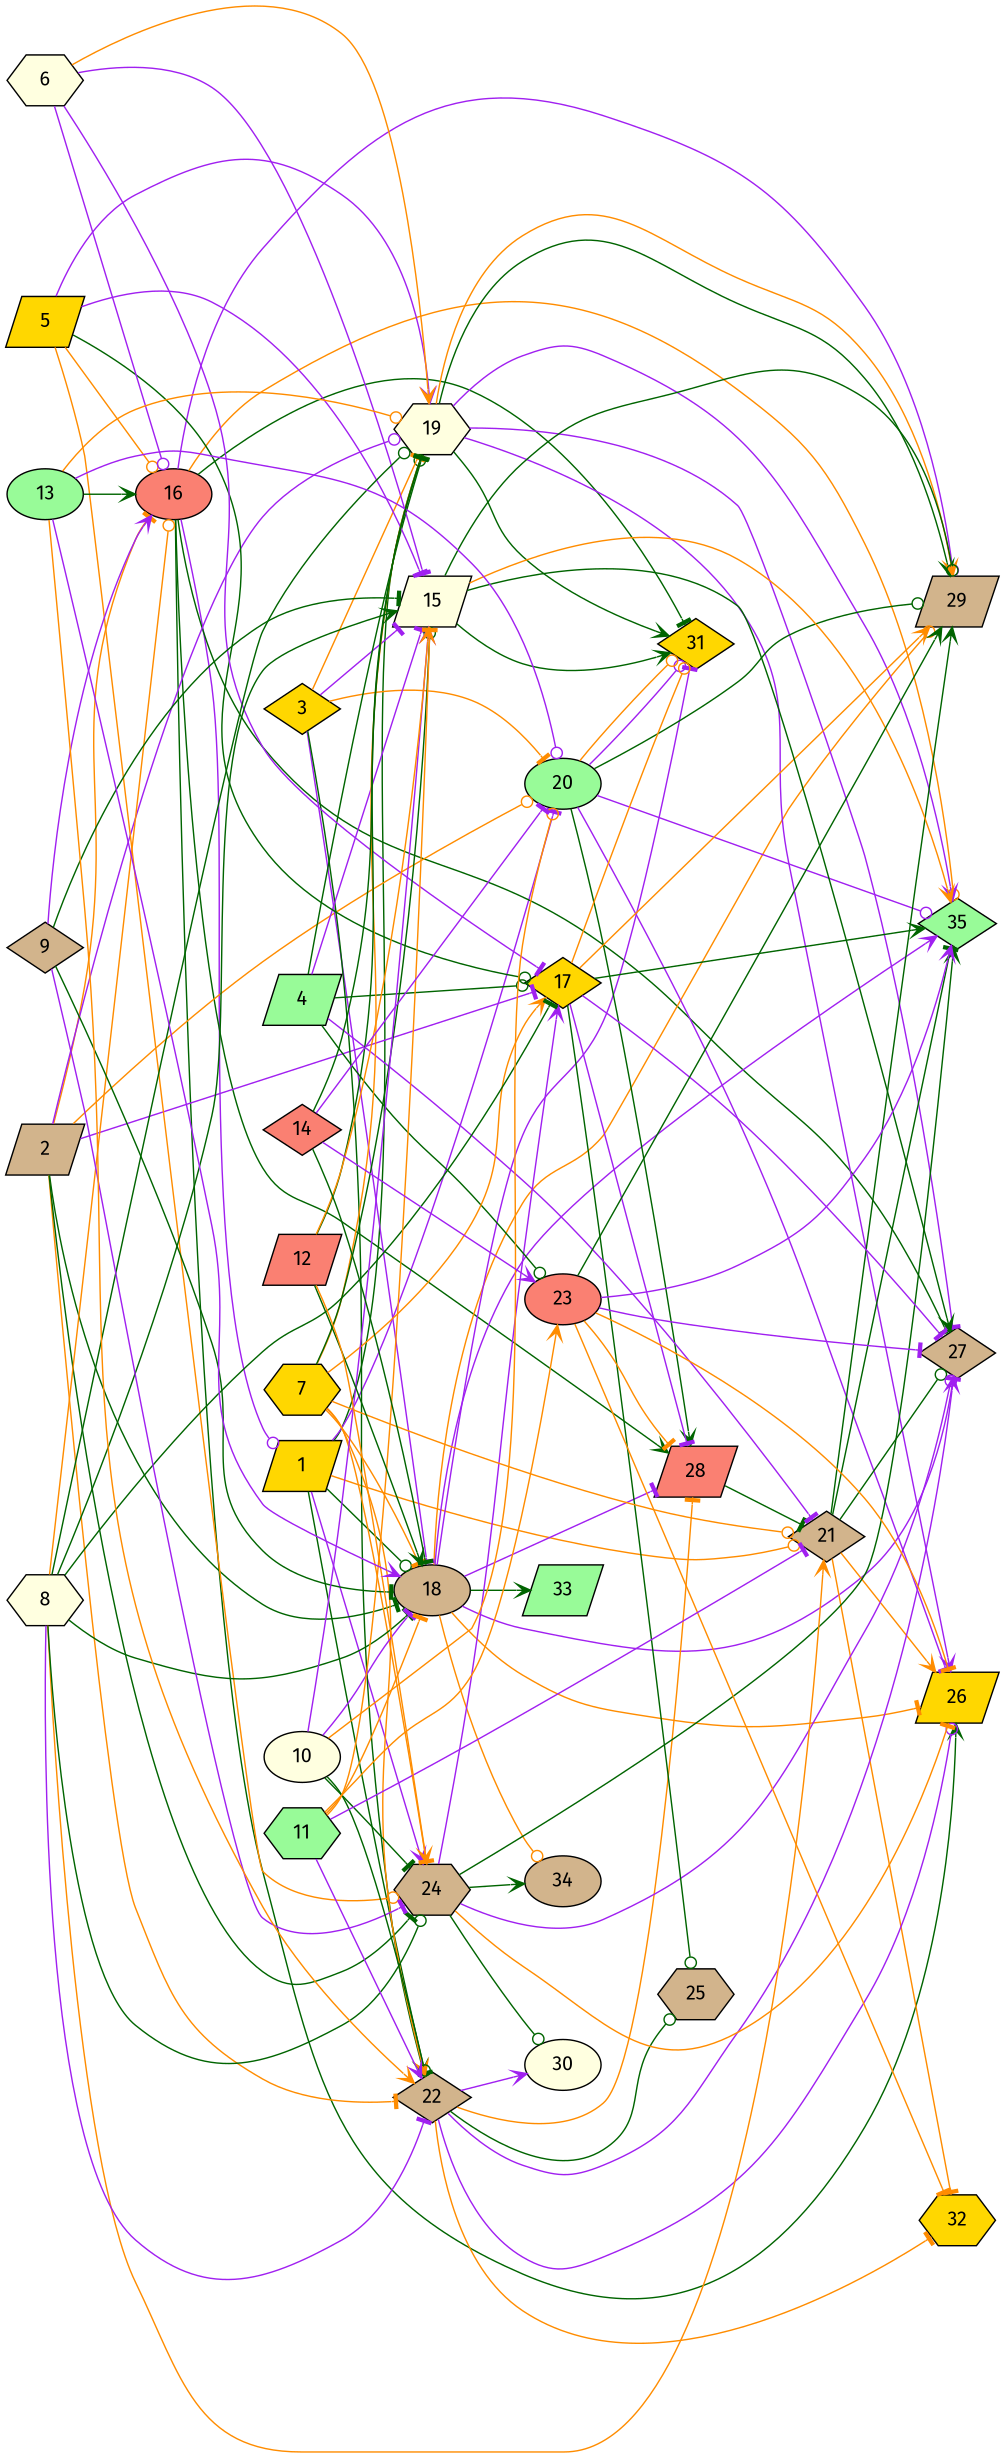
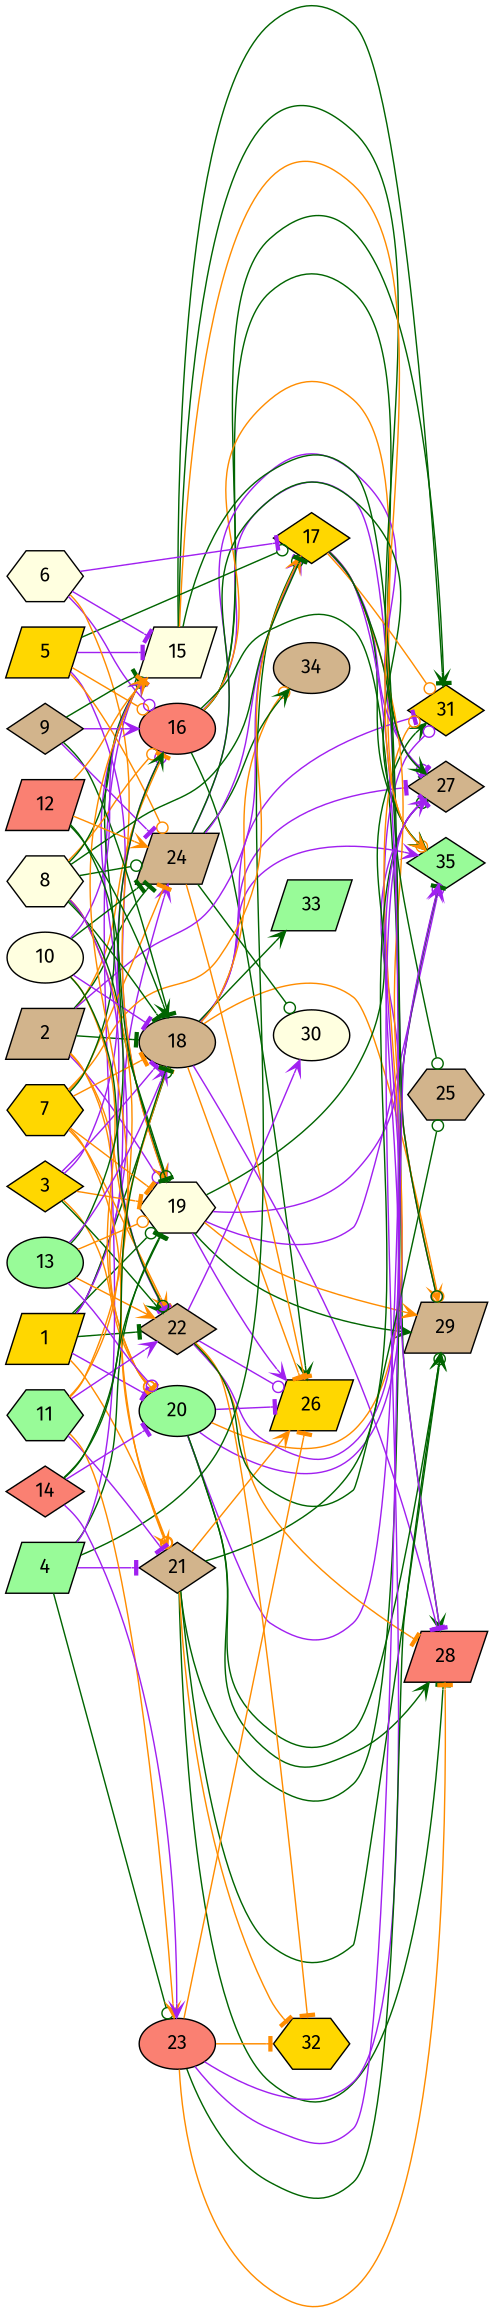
(221, 1119) -> (122, 1040)
(761, 1504) -> (269, 2080)
(432, 1890) -> (177, 859)
